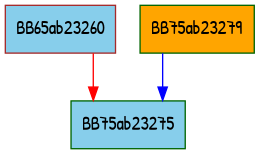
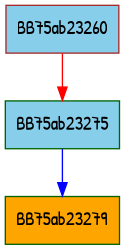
(60, 29) -> (62, 29)
(163, 70) -> (62, 166)
